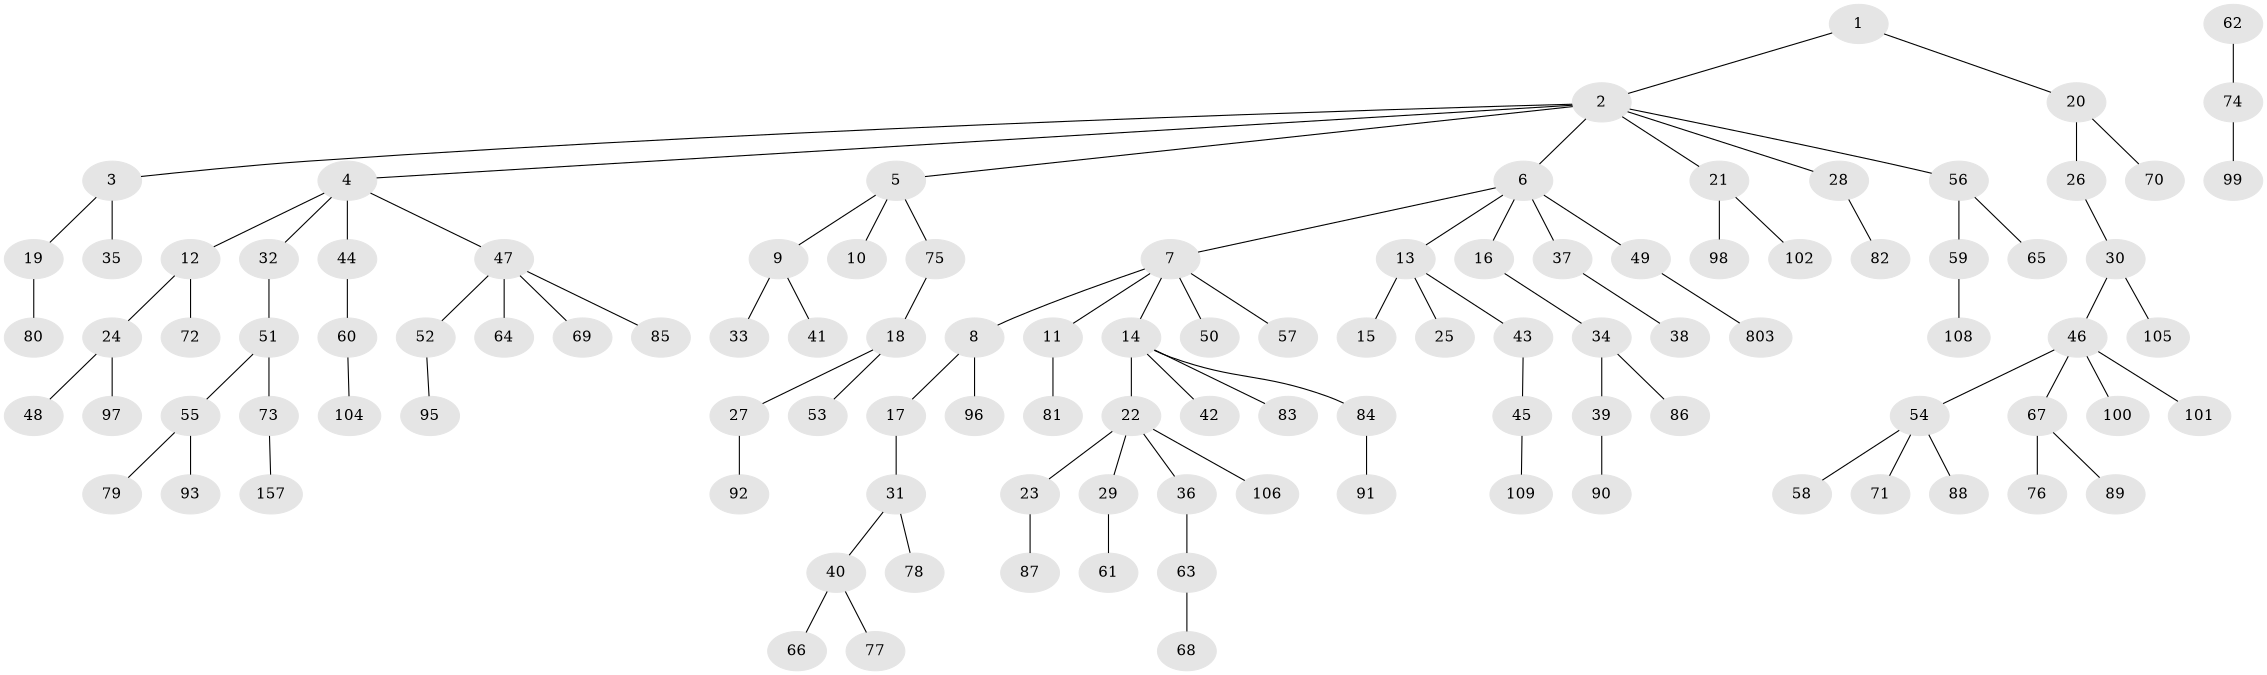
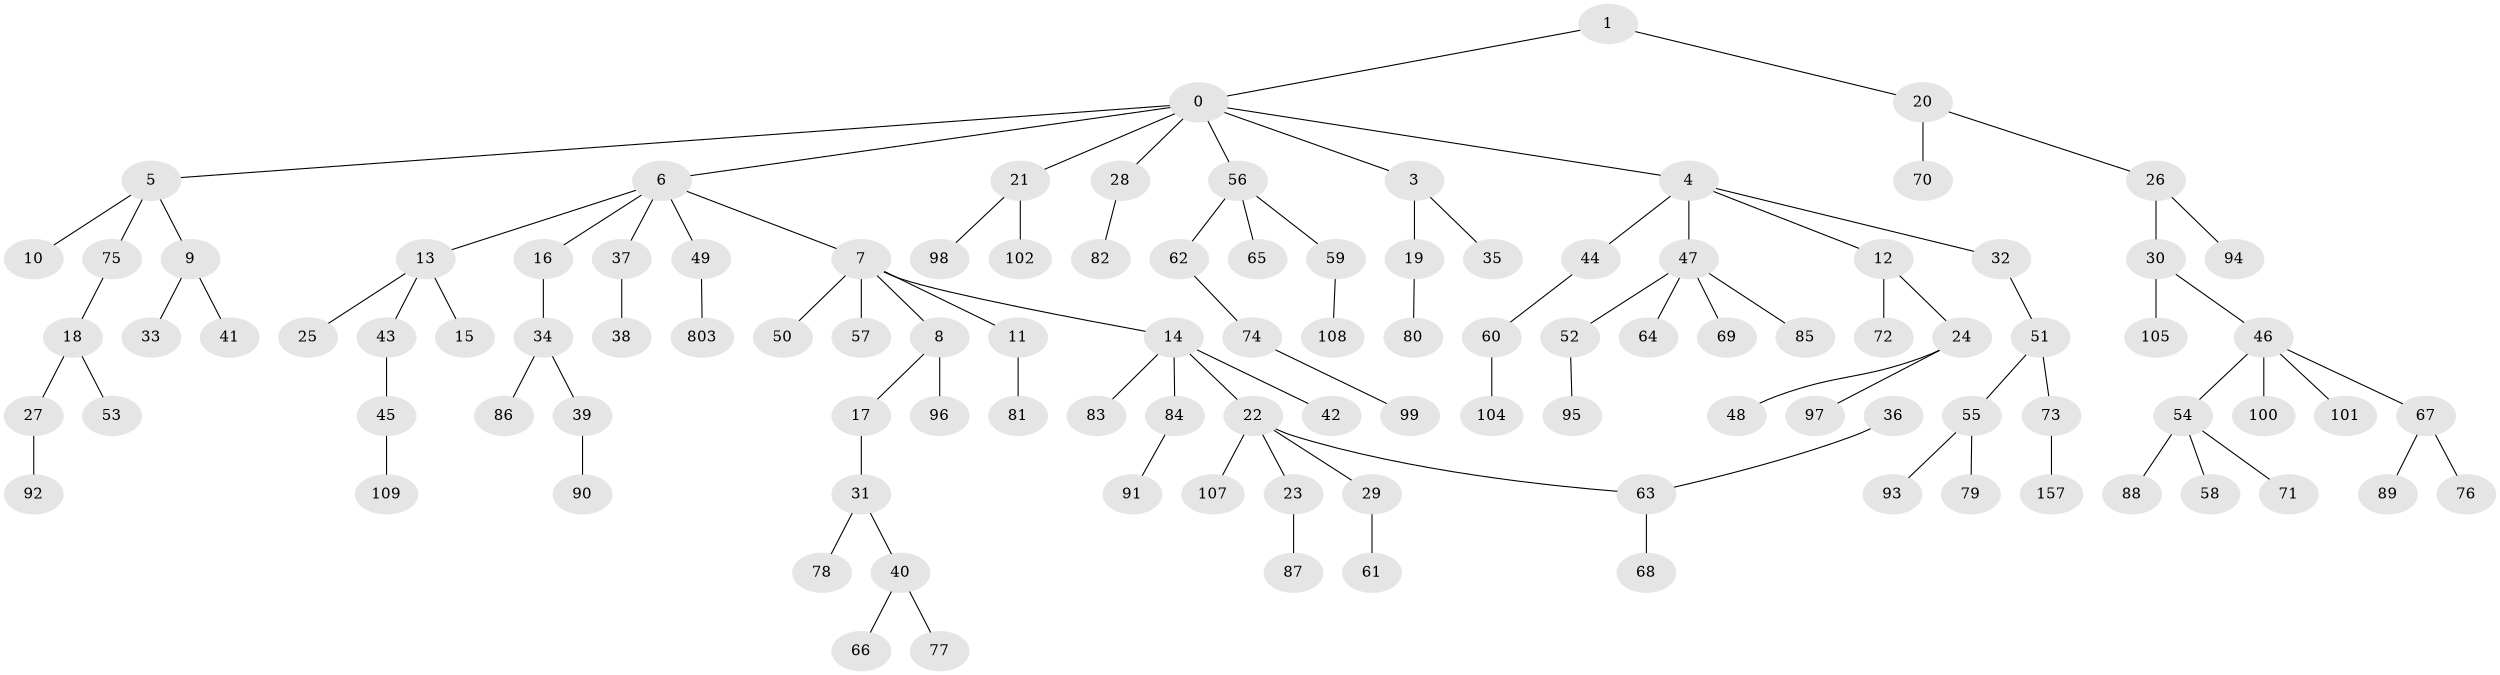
(1602, 102) -> (1199, 102)
none -> (1209, 220)
none -> (2234, 259)
(1159, 455) -> (1445, 470)
(1267, 494) -> (1213, 494)
